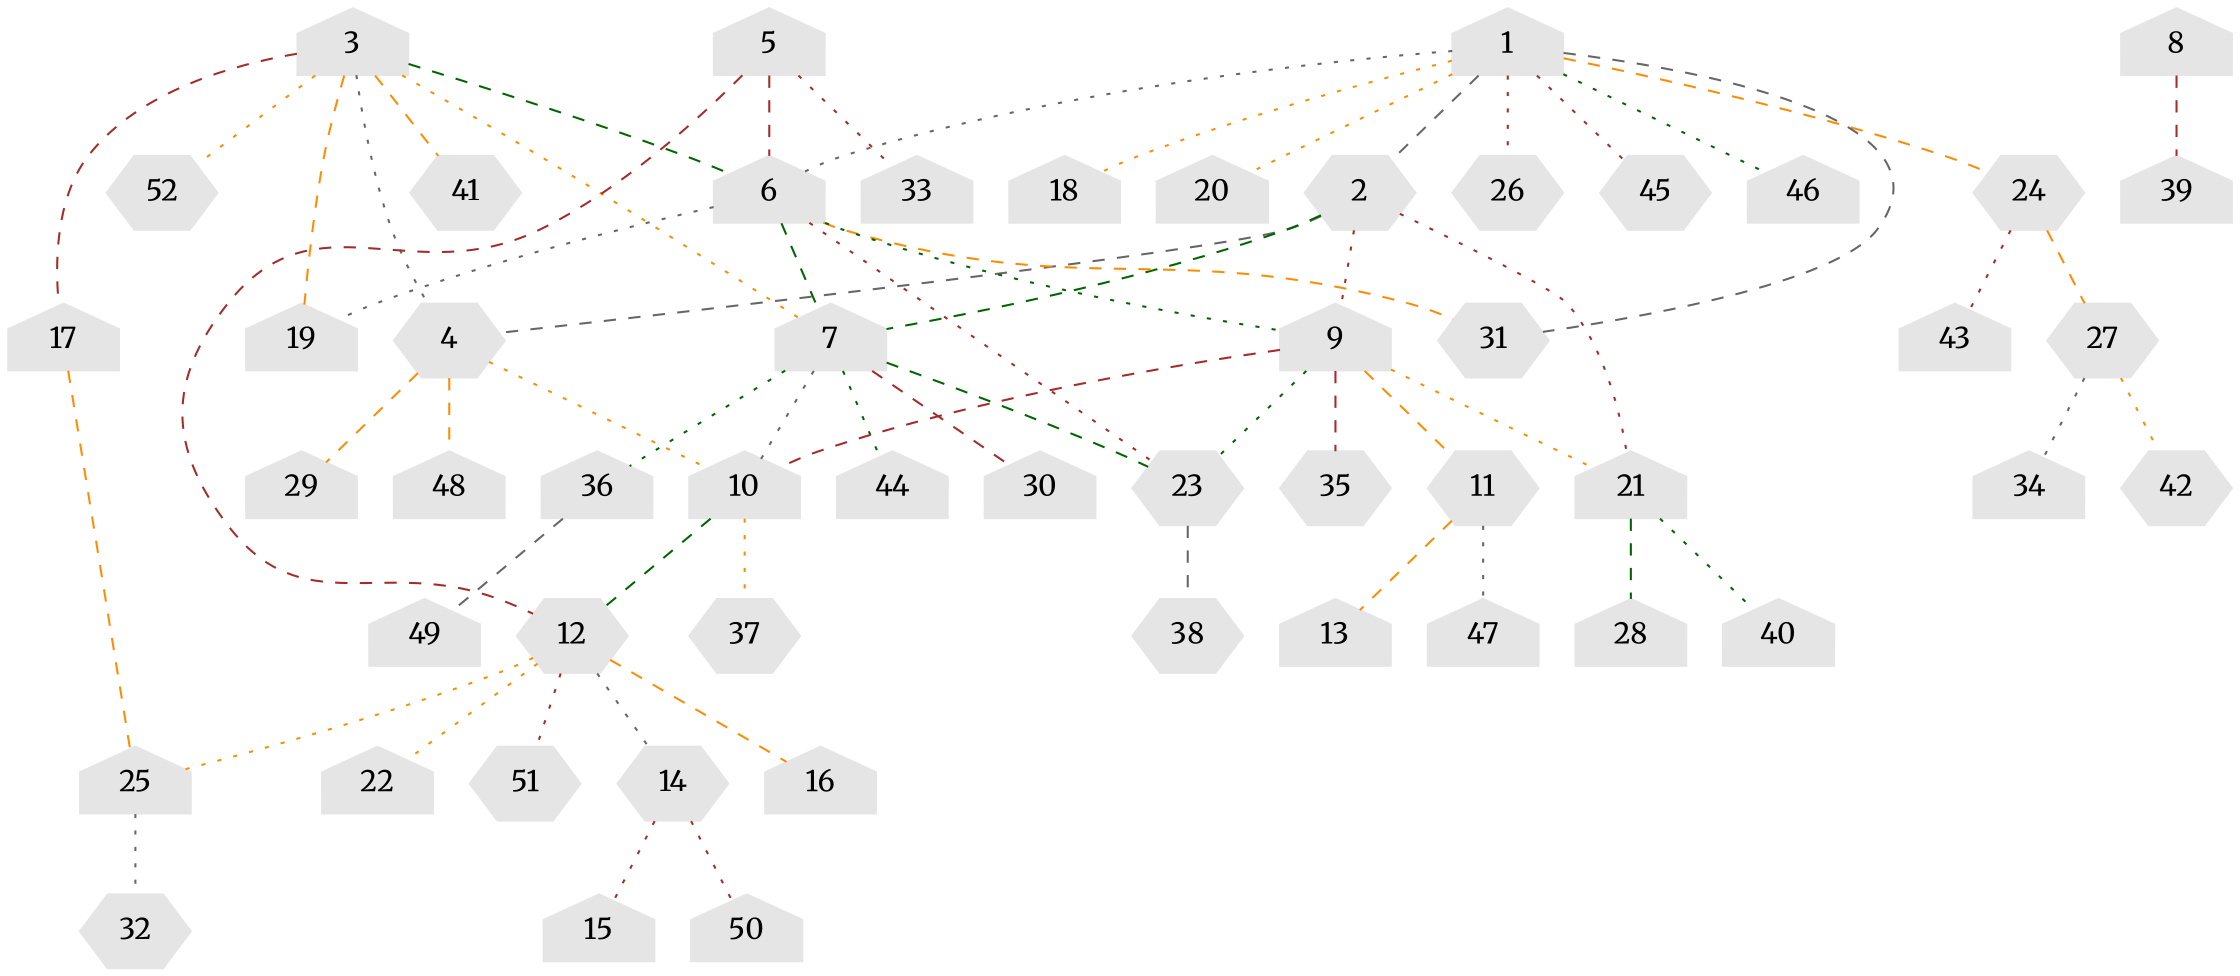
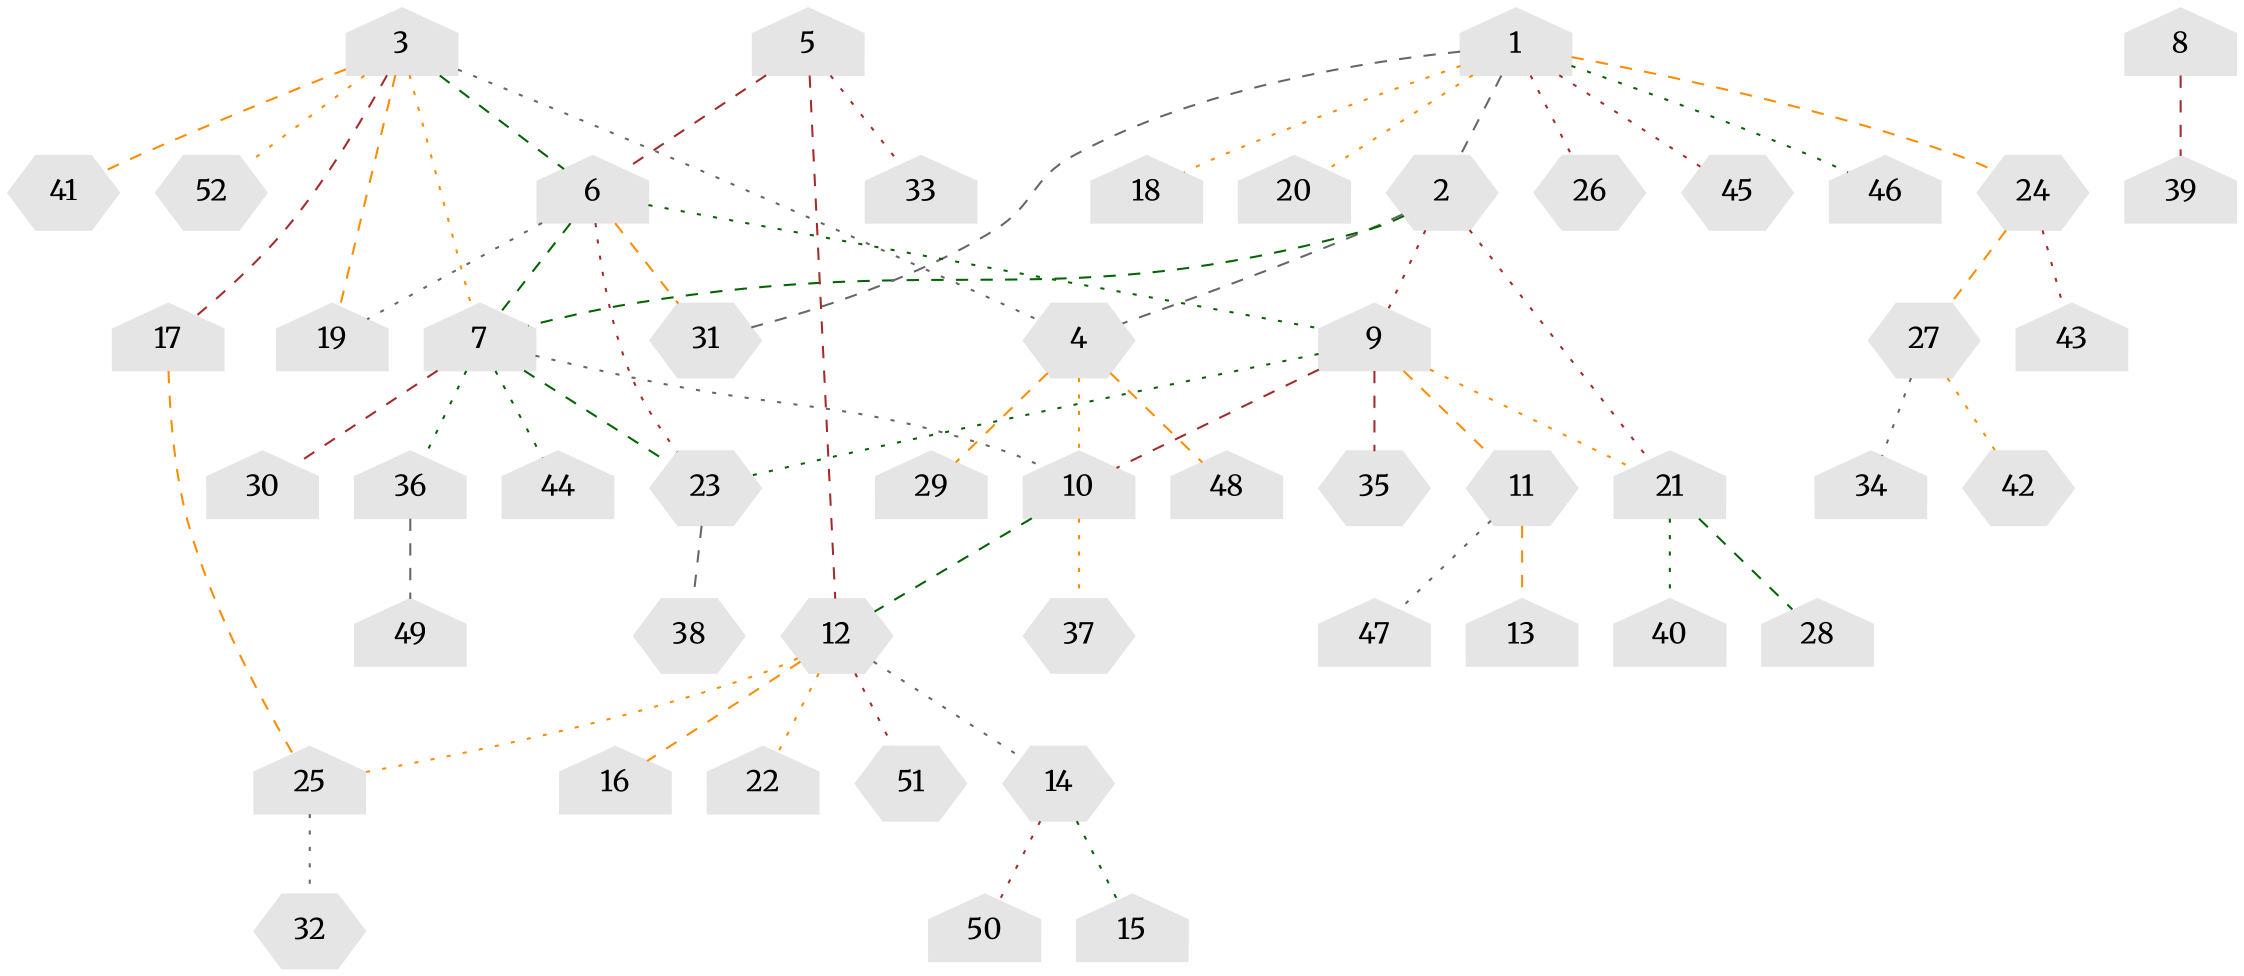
(1124, 91) -> none
(634, 861) -> (1097, 861)
